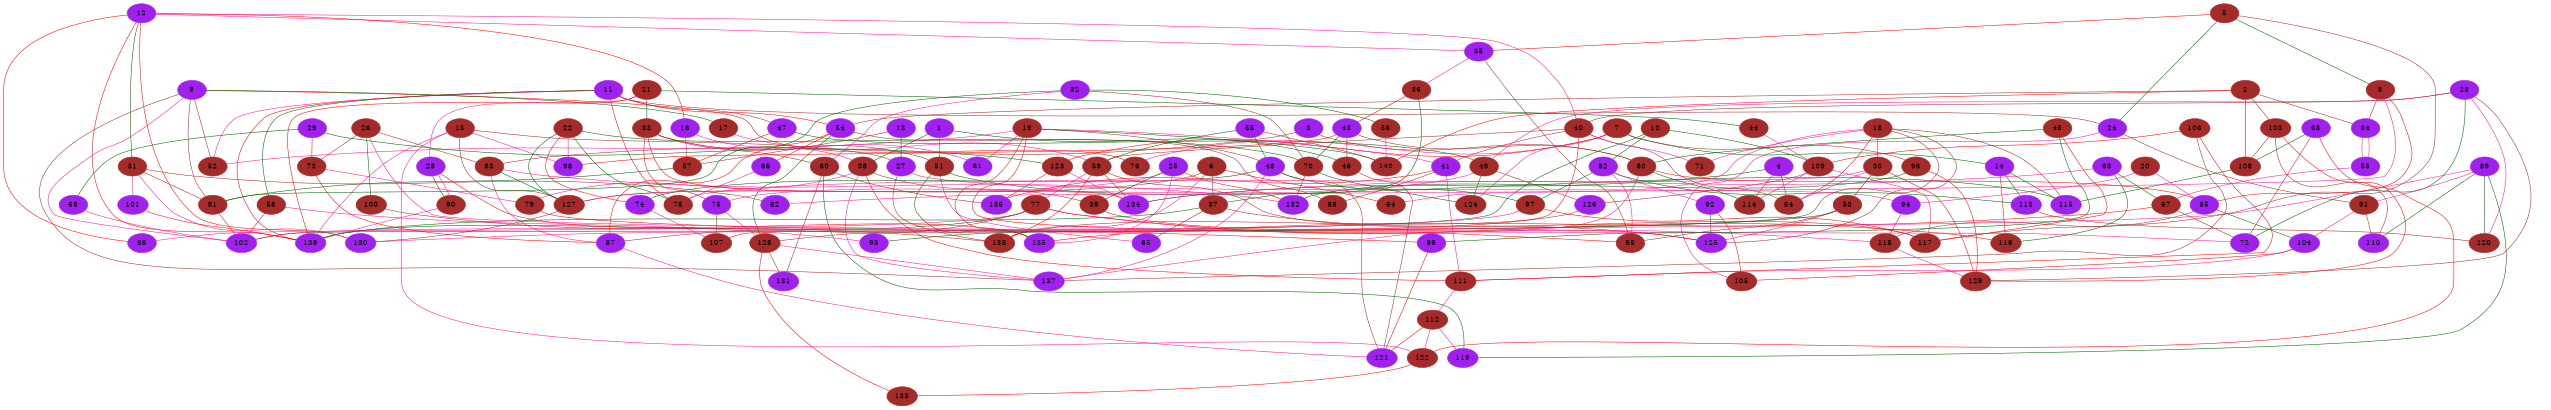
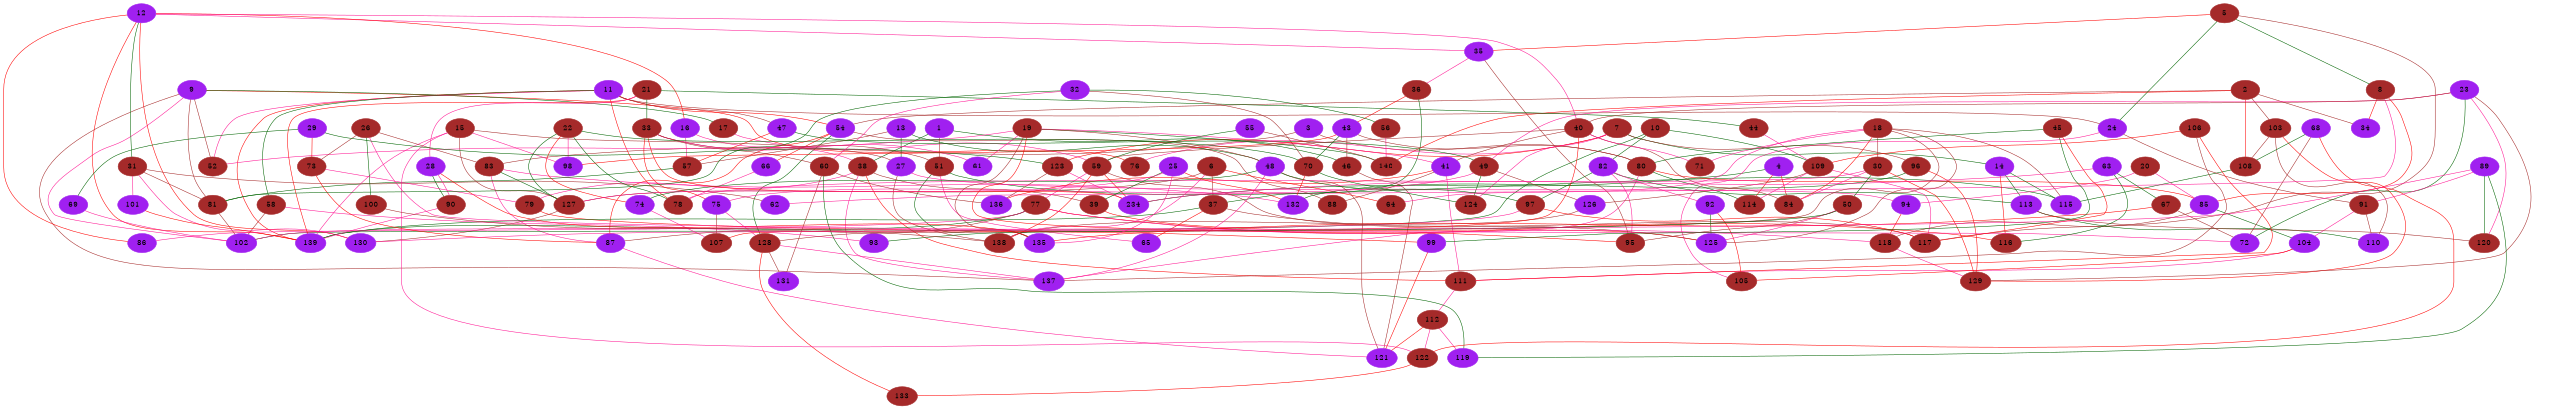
(1260, 147) -> (1111, 147)
(2366, 166) -> none
(2432, 203) -> (2157, 230)
(1134, 205) -> (1134, 205)
